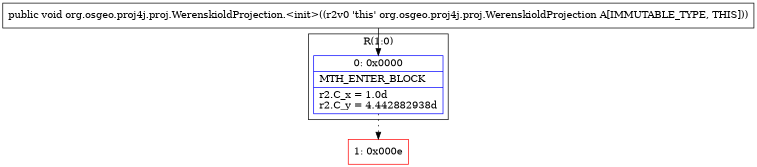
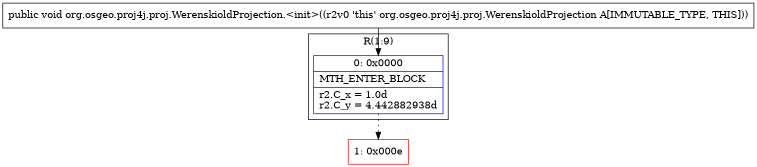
(378, 42) -> (378, 42)
